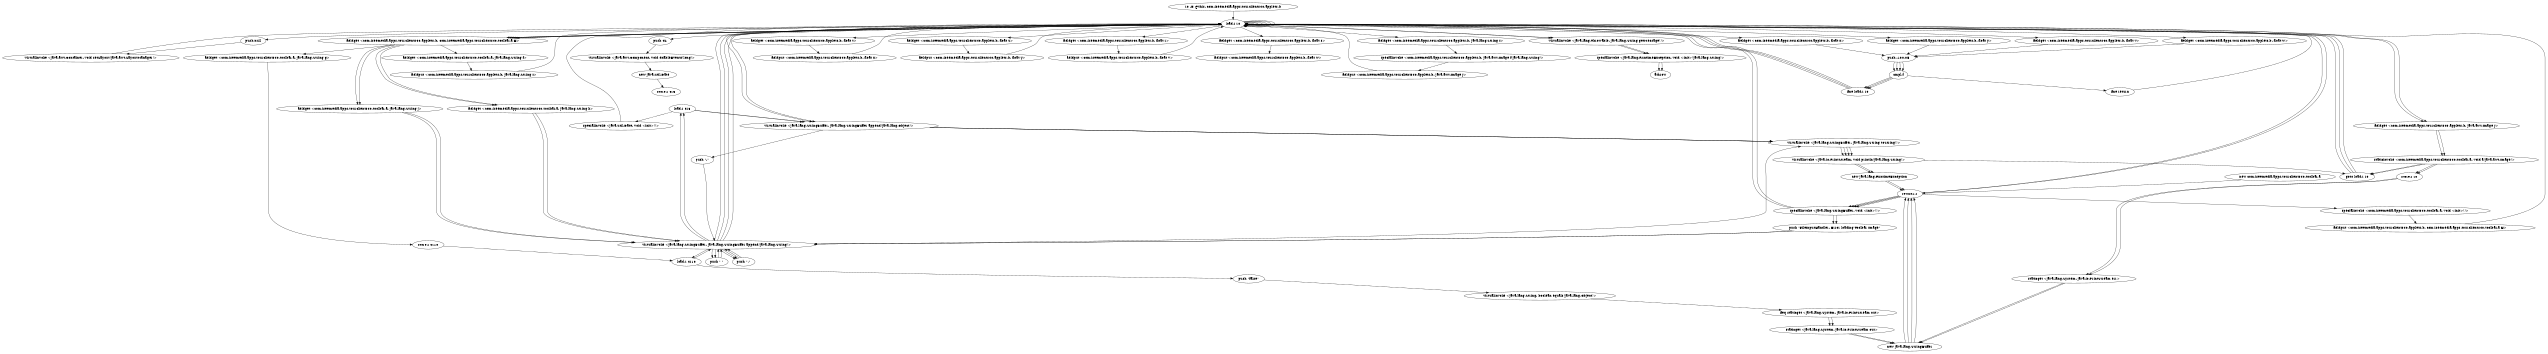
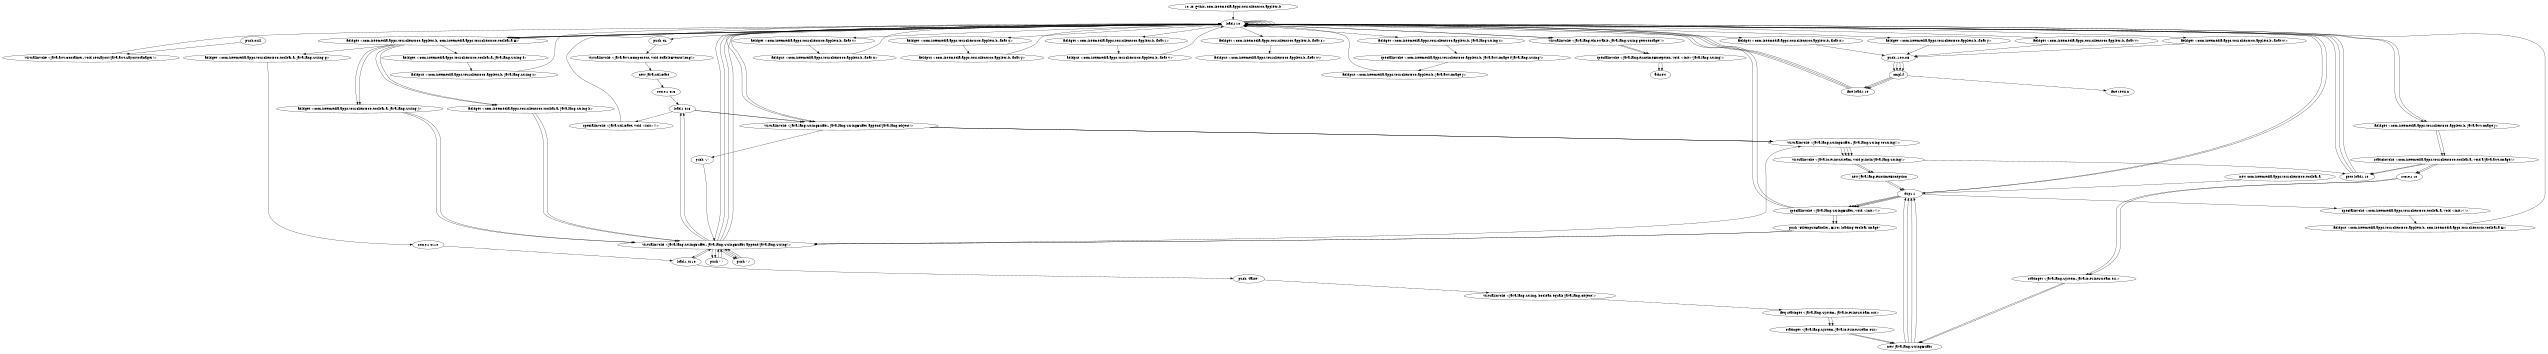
(1875, 27) -> none
(625, 30) -> none
none -> (673, 99)
(1910, 194) -> (1910, 194)
